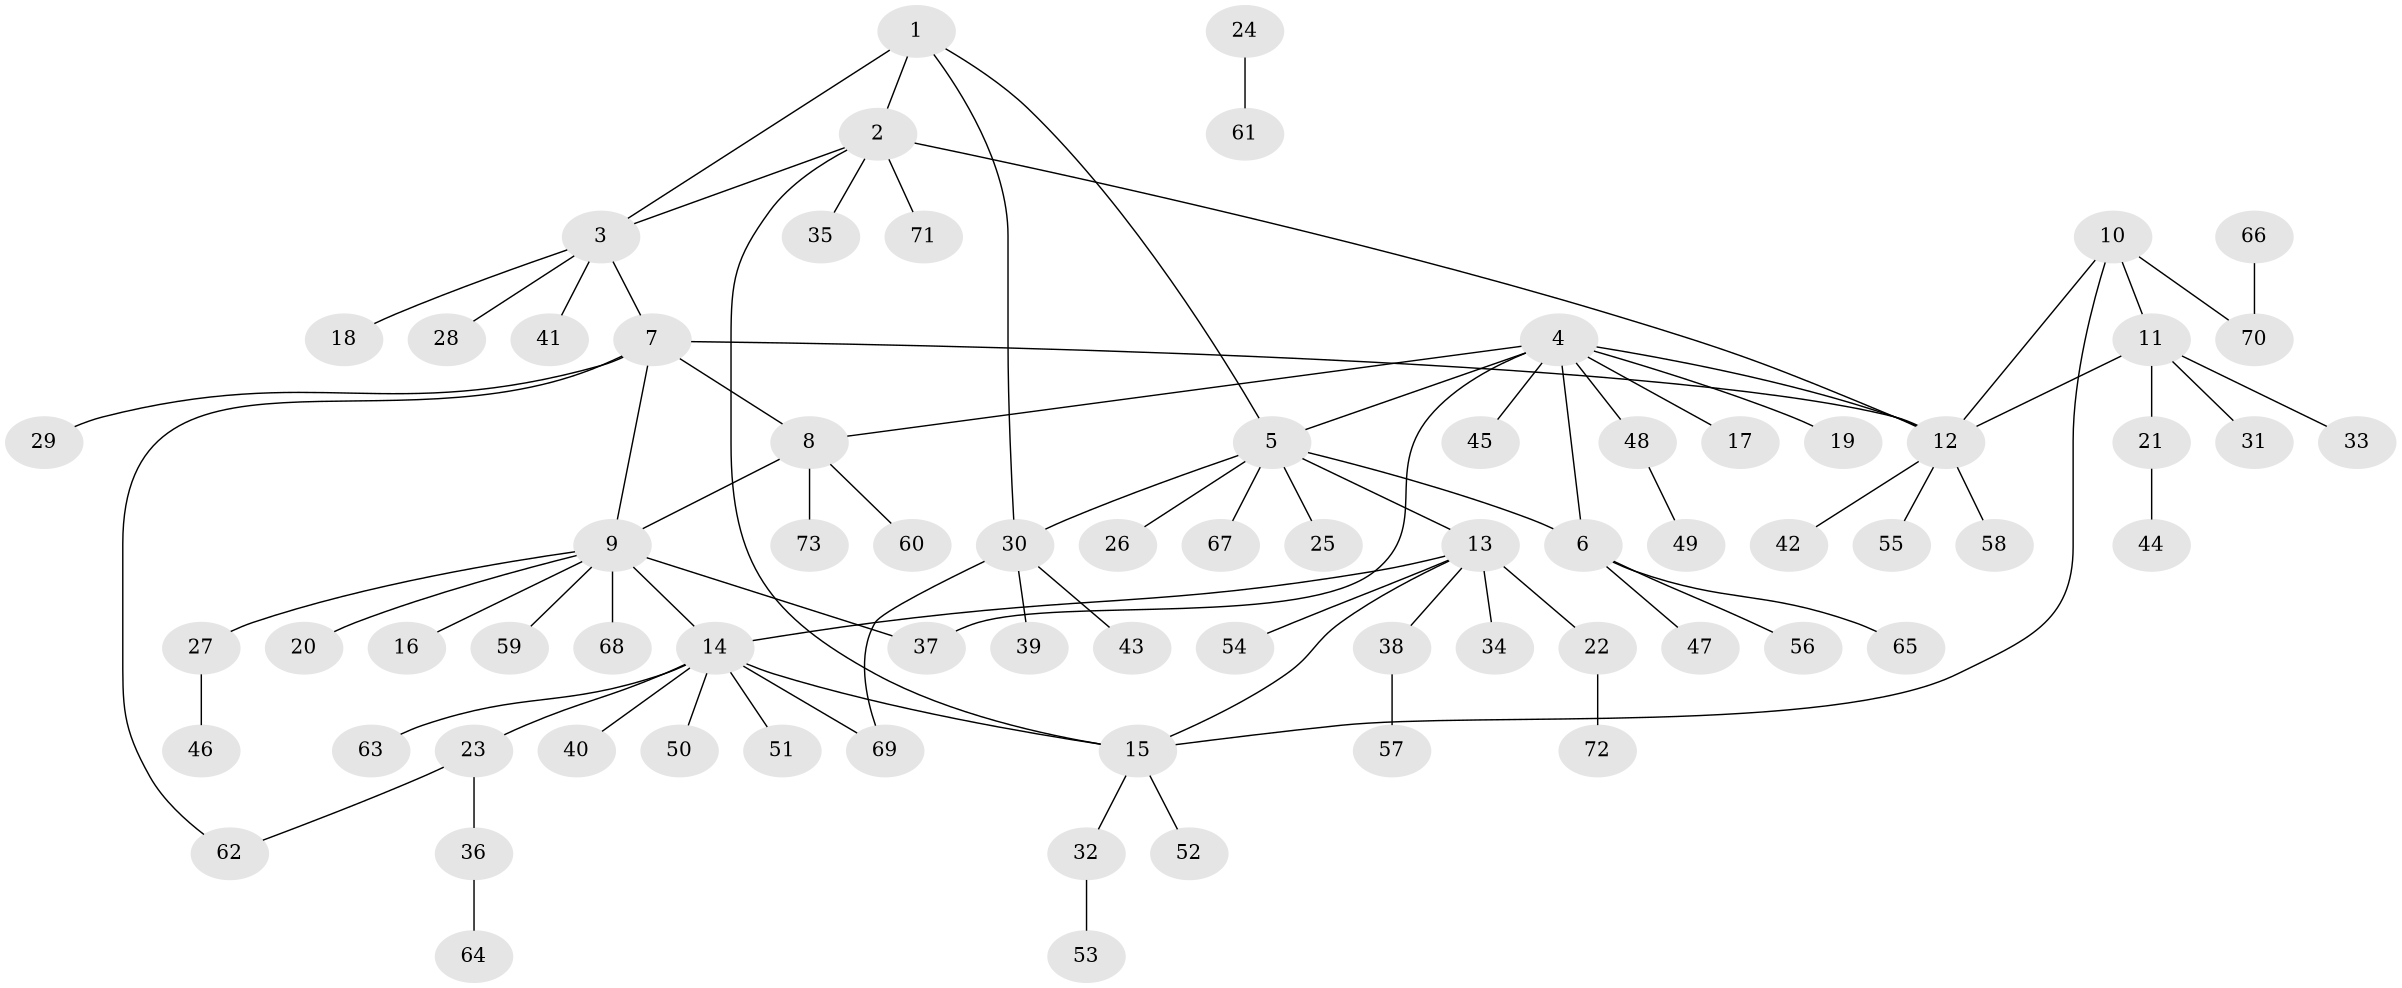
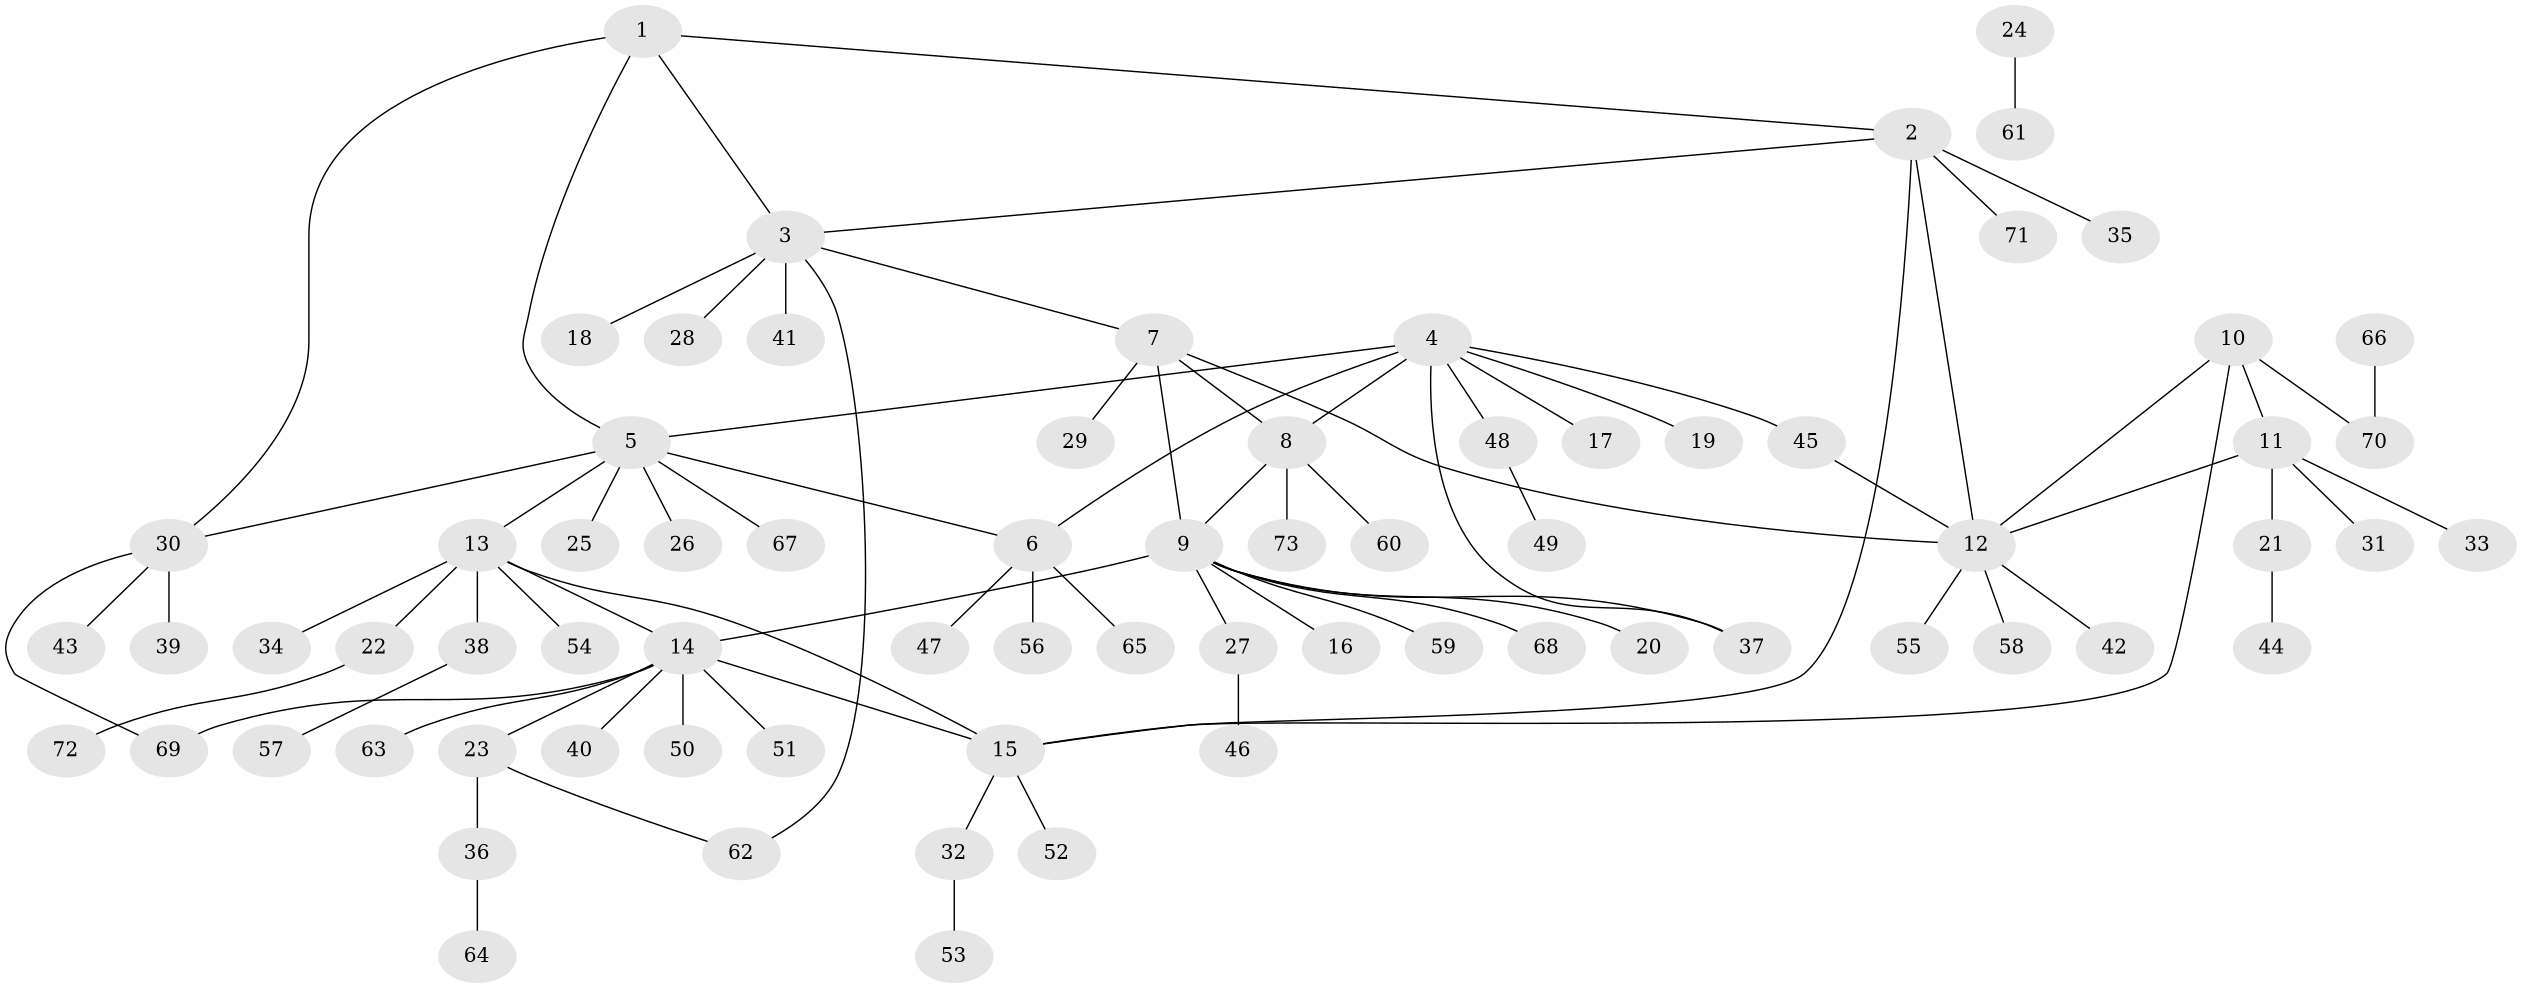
(1759, 379) -> (1892, 494)
(179, 428) -> (865, 560)
